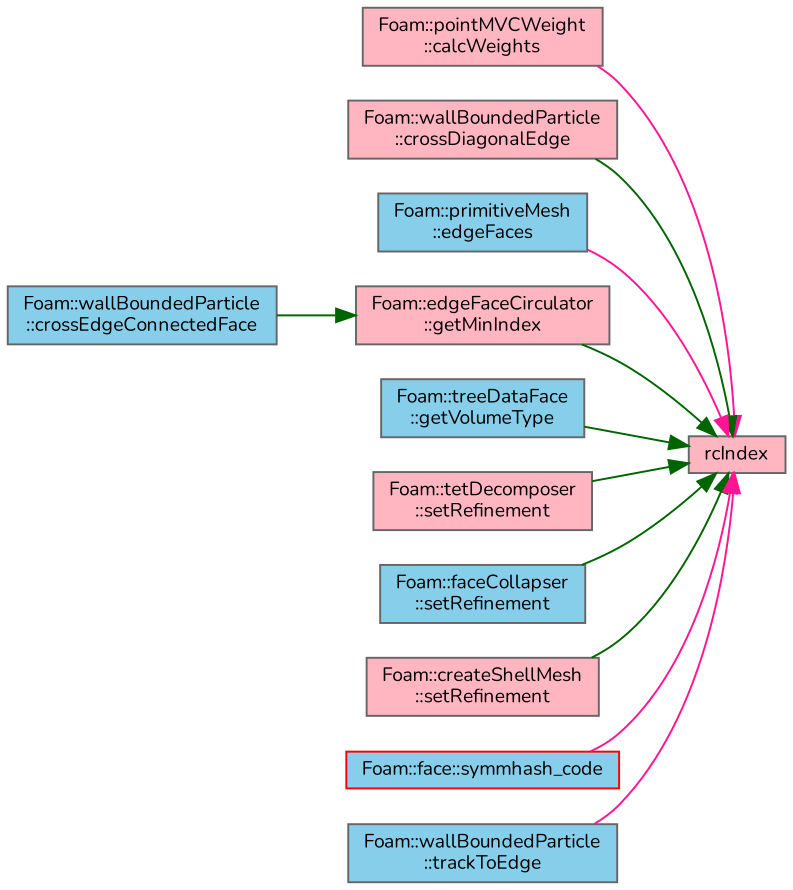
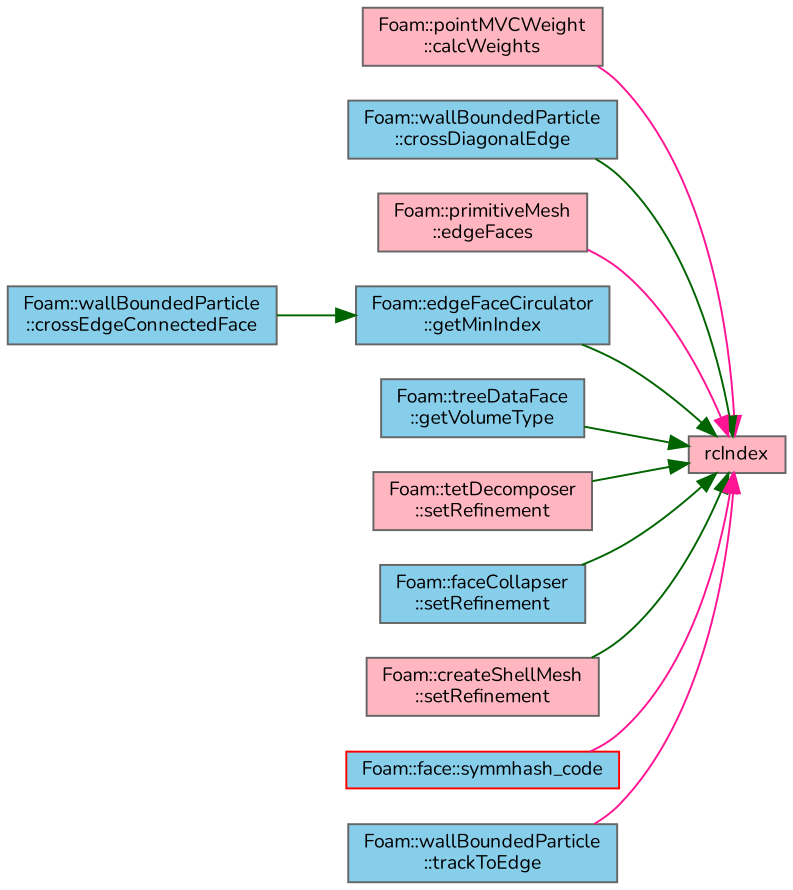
(483, 130) -> (483, 130)
(483, 222) -> (483, 222)
(483, 315) -> (483, 315)
